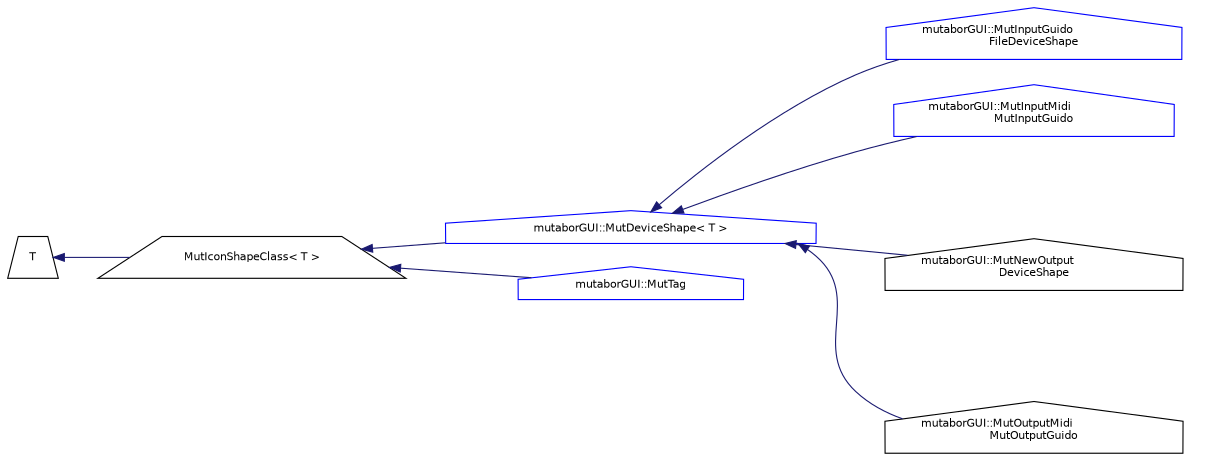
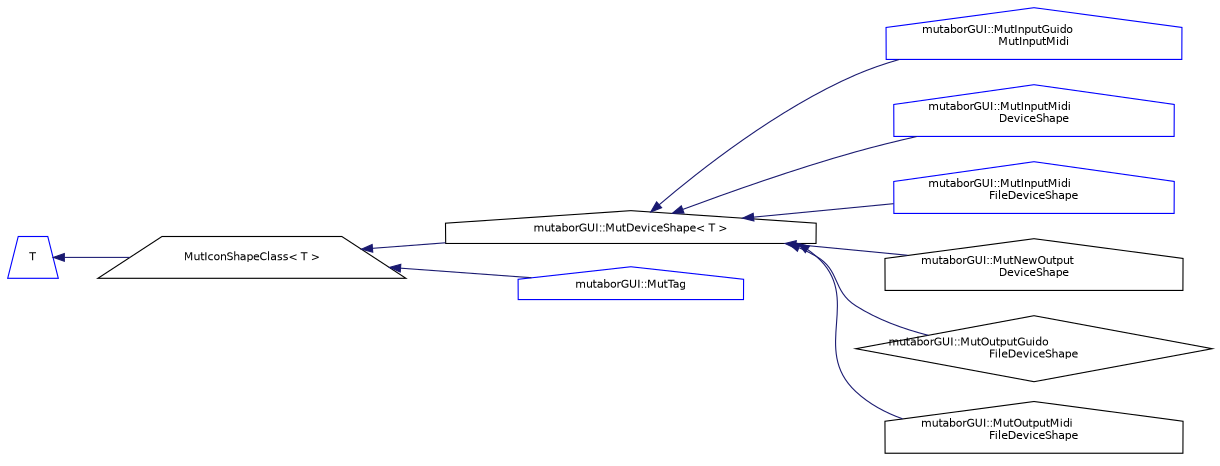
(1034, 36) -> (1034, 36)
(1034, 113) -> (1034, 113)
none -> (1034, 190)
(631, 229) -> (631, 229)
(33, 257) -> (33, 257)
none -> (1034, 349)
(1034, 430) -> (1034, 430)
